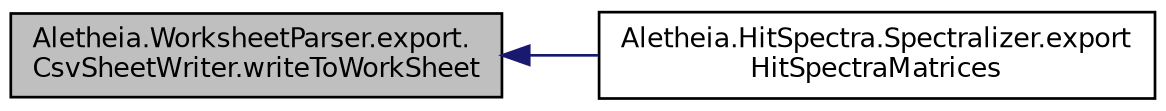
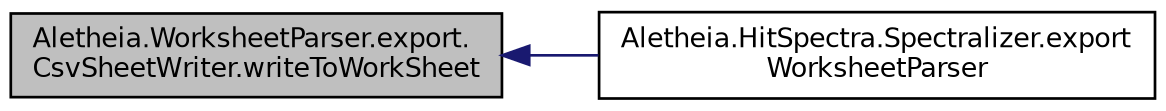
(877, 55) -> (877, 55)
